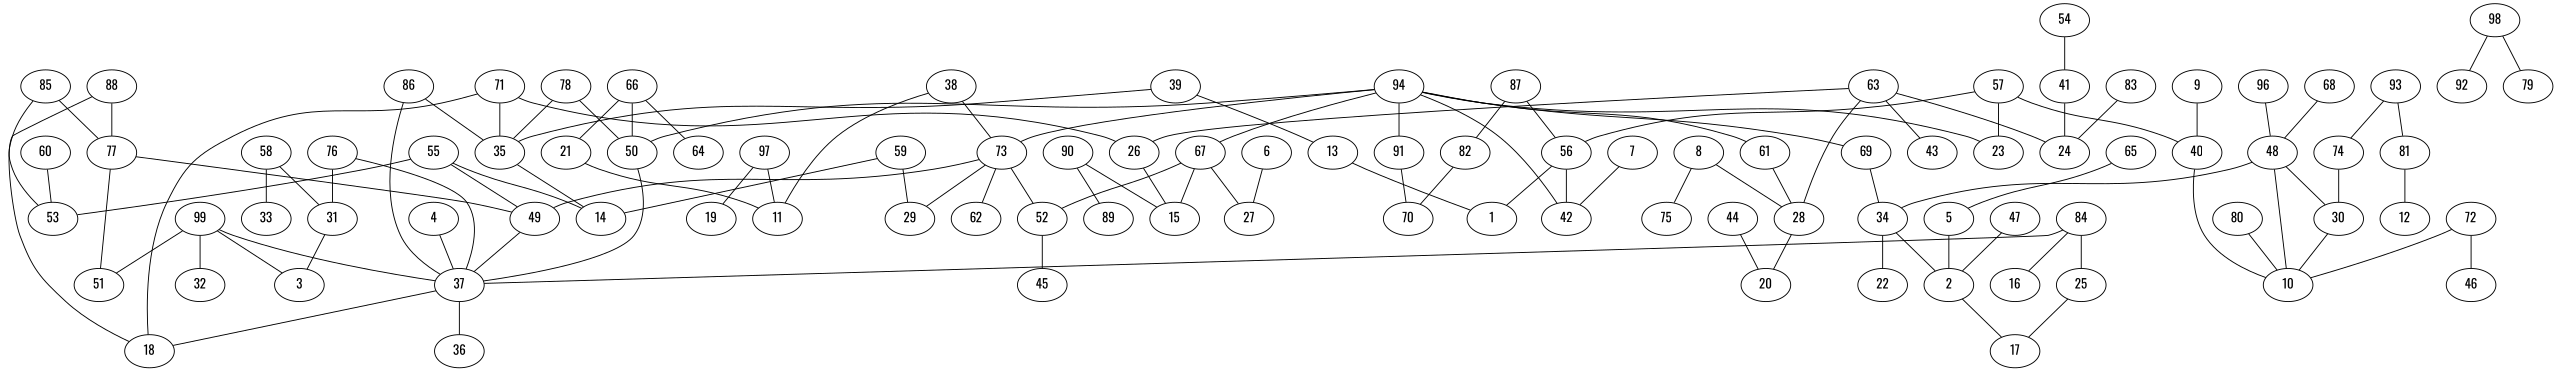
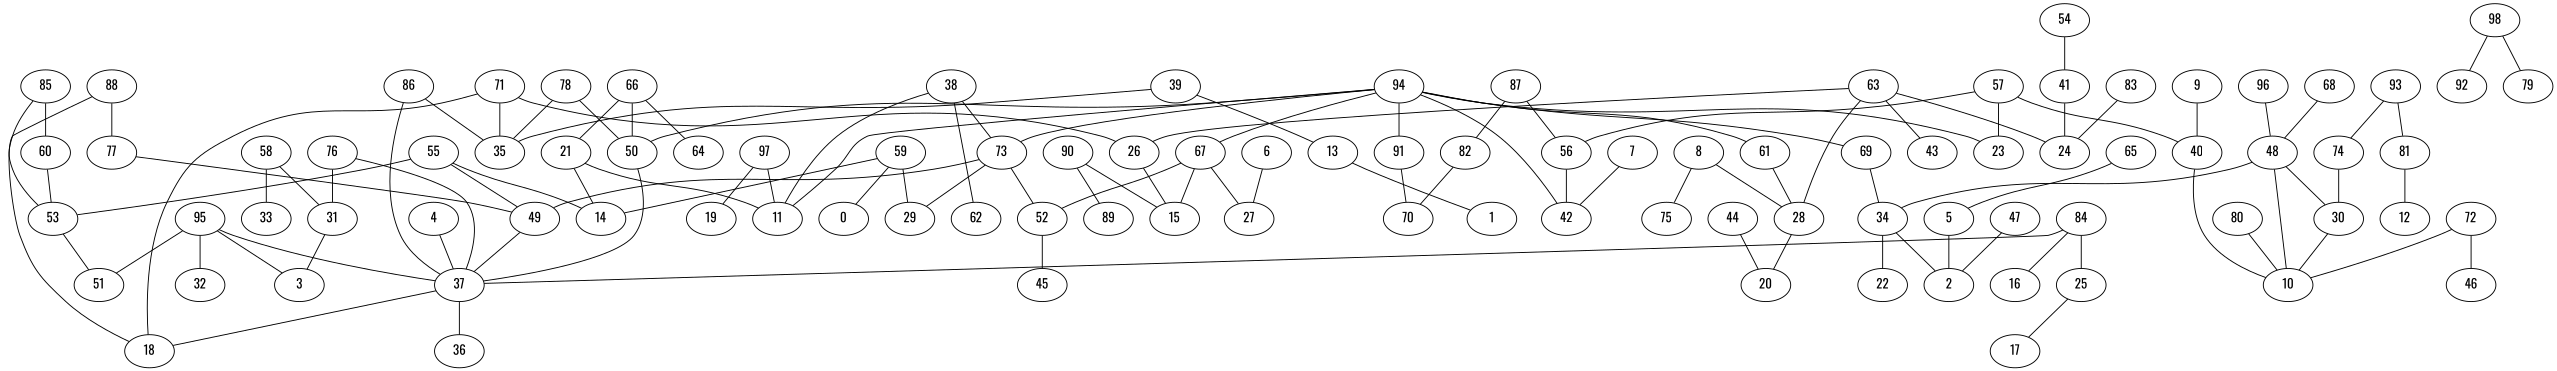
none -> (1070, 115)
(79, 119) -> (46, 125)
(550, 186) -> (584, 186)
(989, 186) -> (964, 153)
(1529, 186) -> none
(105, 219) -> (76, 252)
(200, 219) -> (200, 219)
none -> (844, 219)
(1982, 318) -> none
